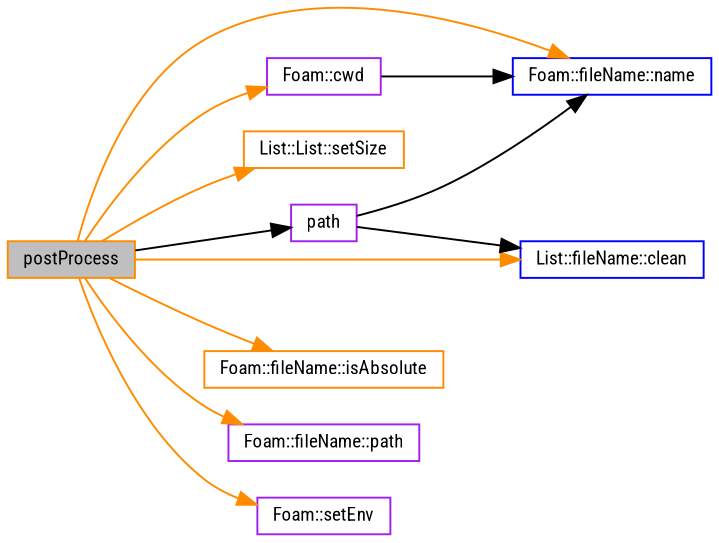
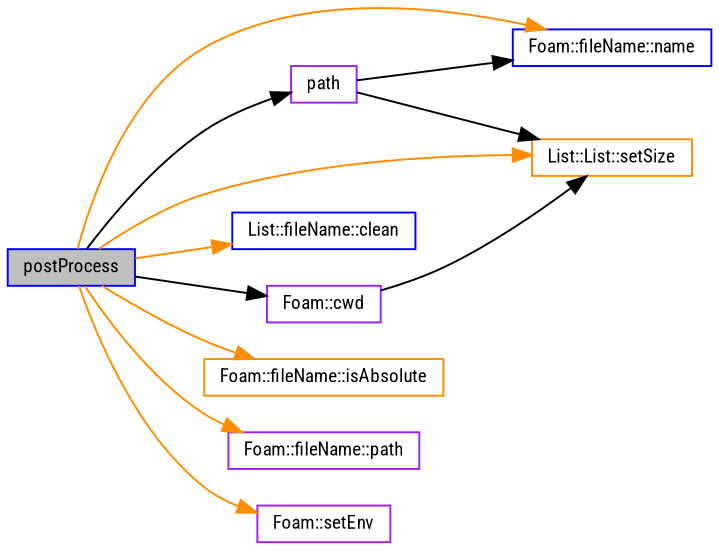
(437, 76) -> (480, 248)
(155, 154) -> (191, 285)
(429, 236) -> (438, 113)
(71, 260) -> (71, 267)
